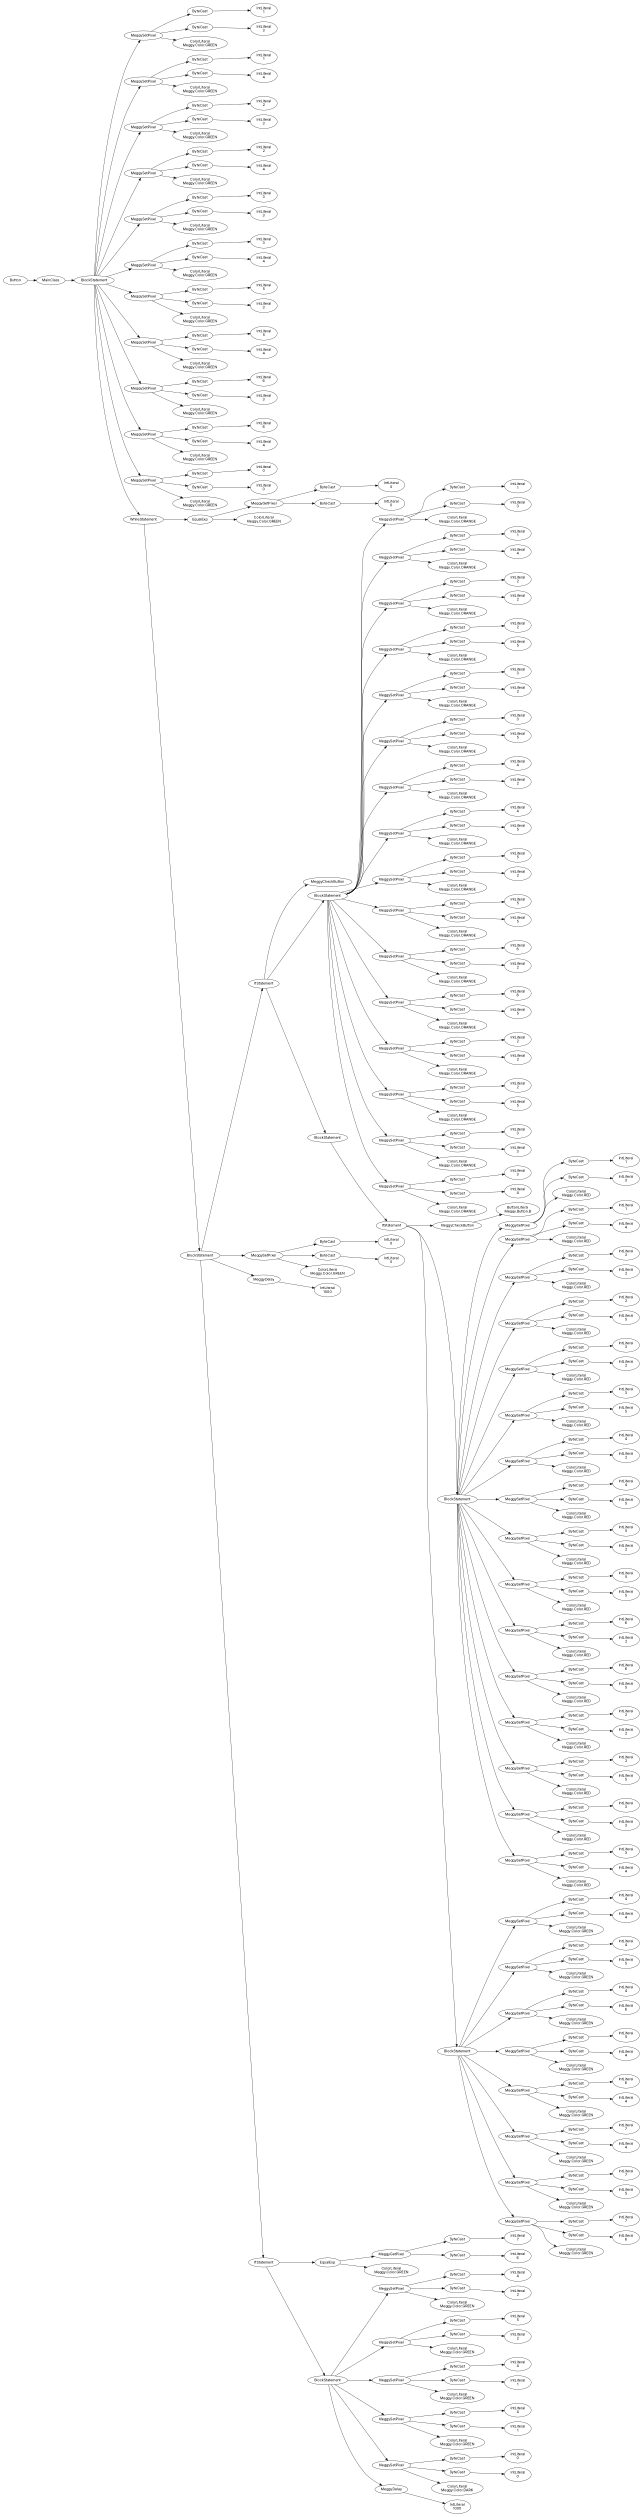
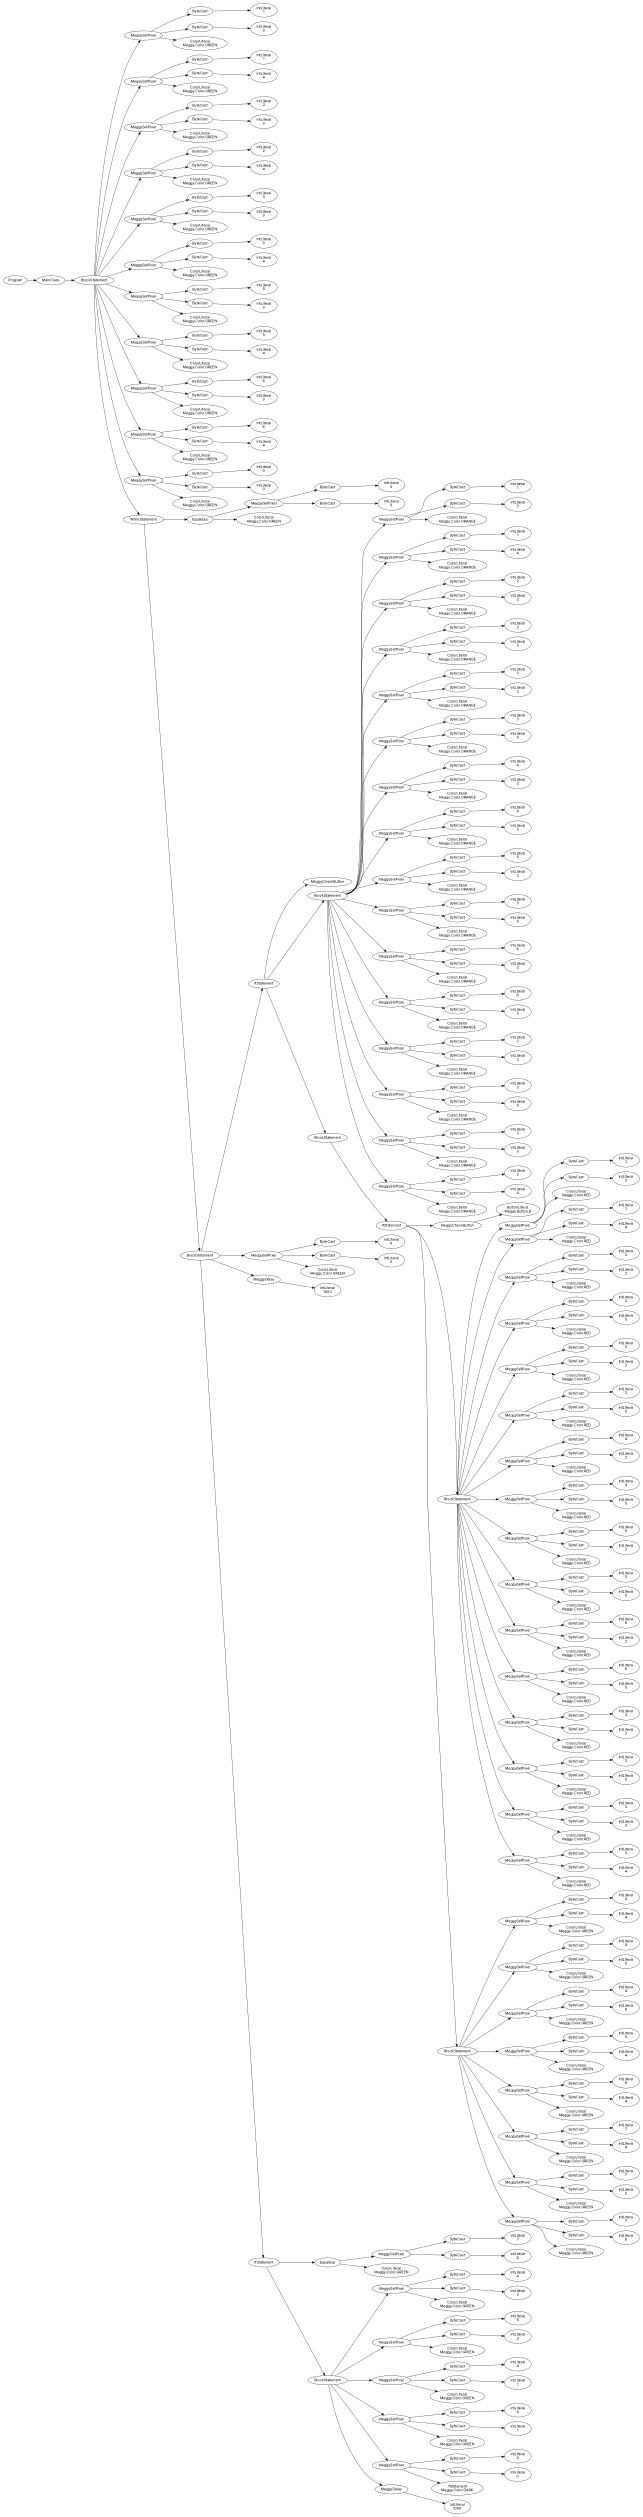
(15, 280) -> (15, 280)
(457, 2488) -> (457, 2488)
